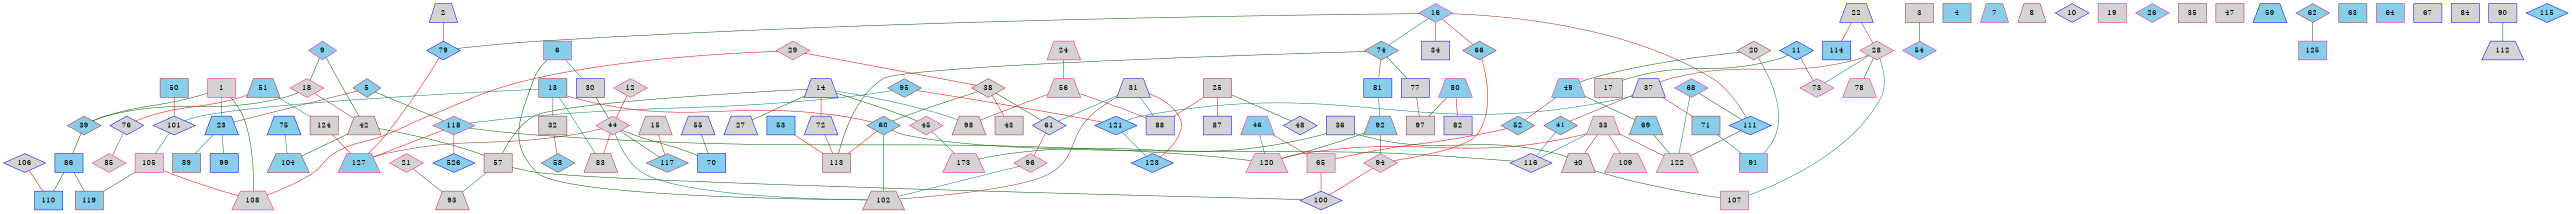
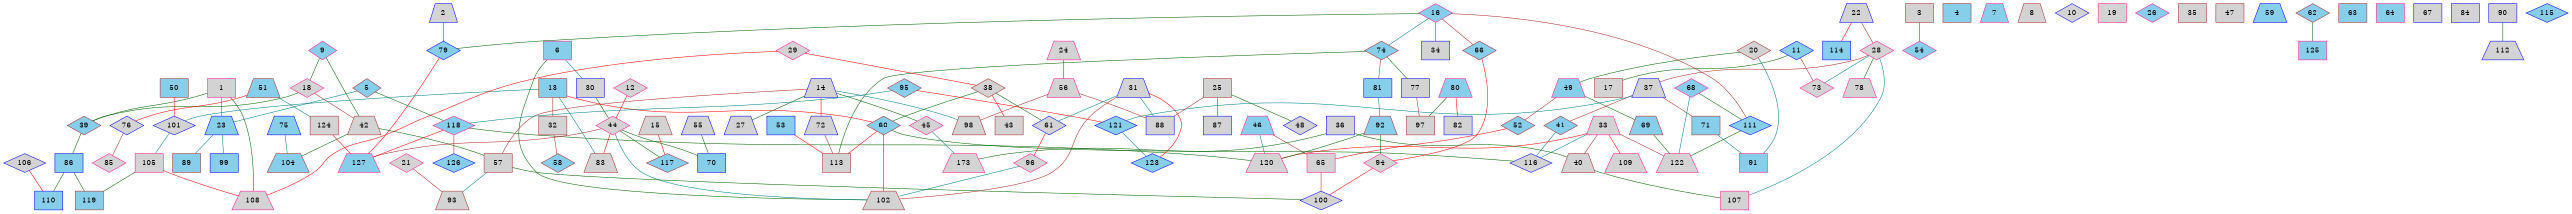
(645, 100) -> (645, 100)
(286, 109) -> (286, 109)
(454, 163) -> (454, 163)
